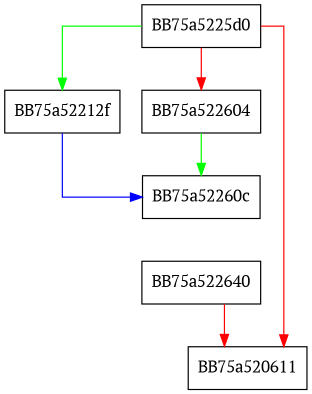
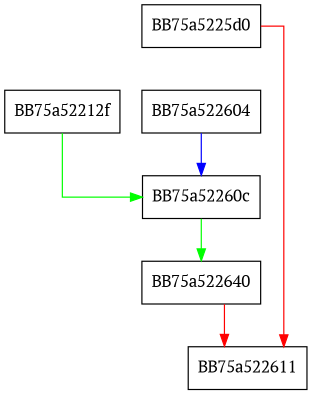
(76, 26) -> none
(201, 63) -> none
(201, 148) -> (201, 148)
(64, 197) -> (64, 197)
none -> (201, 234)
(248, 368) -> (248, 368)
